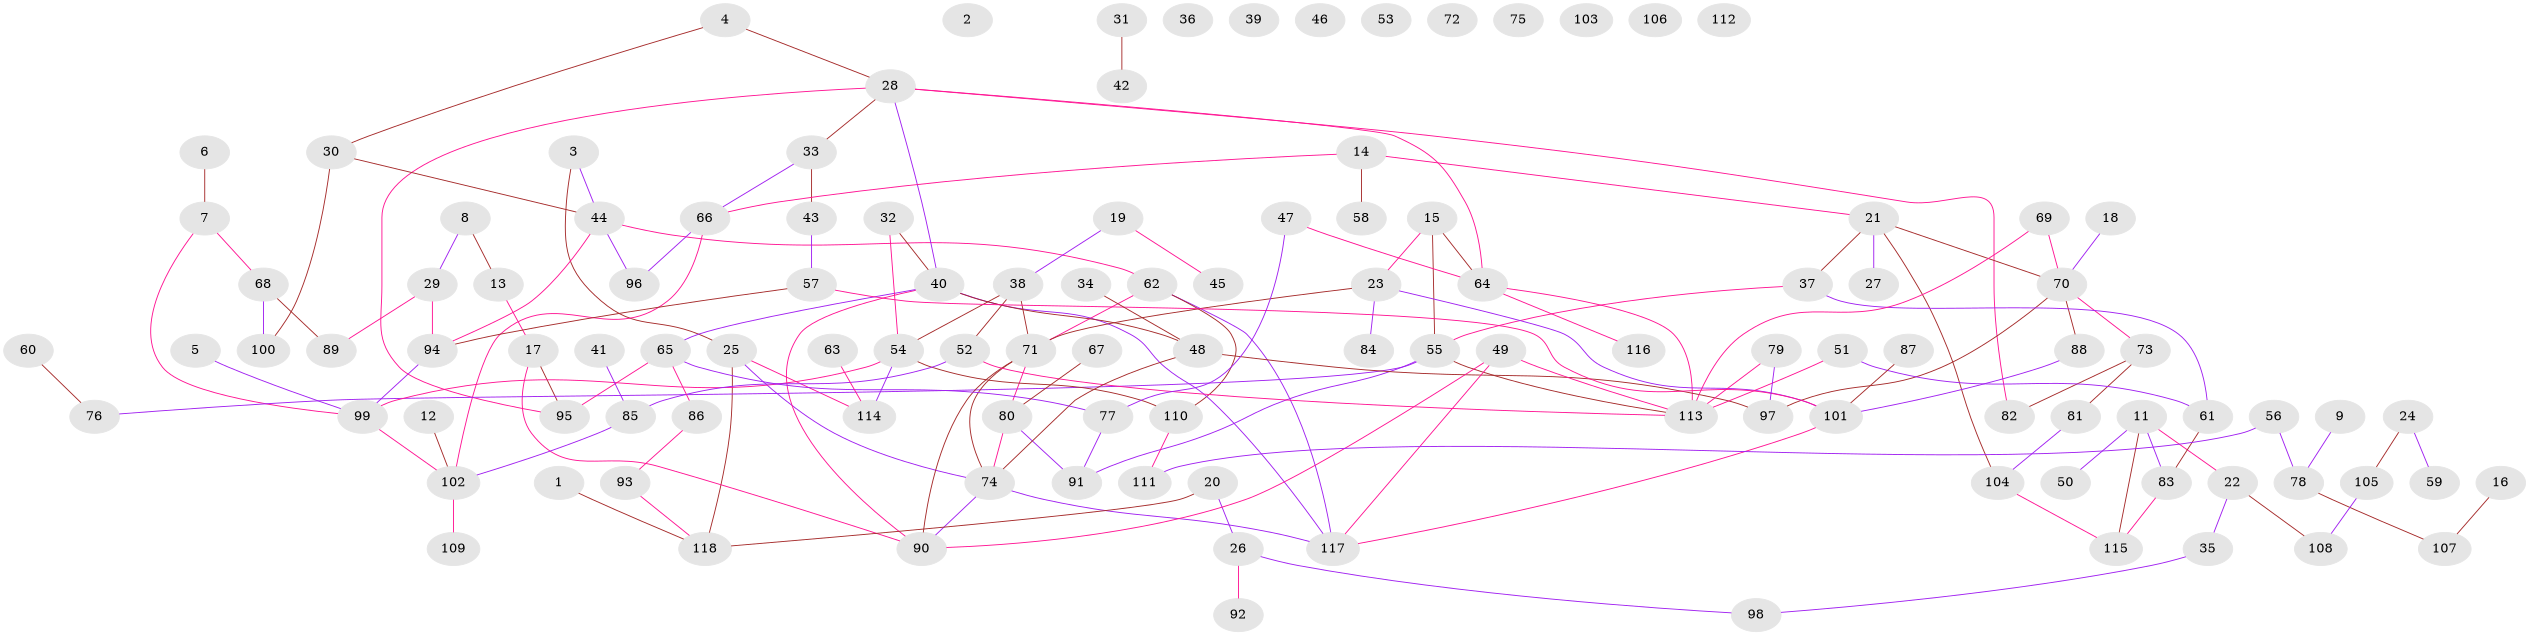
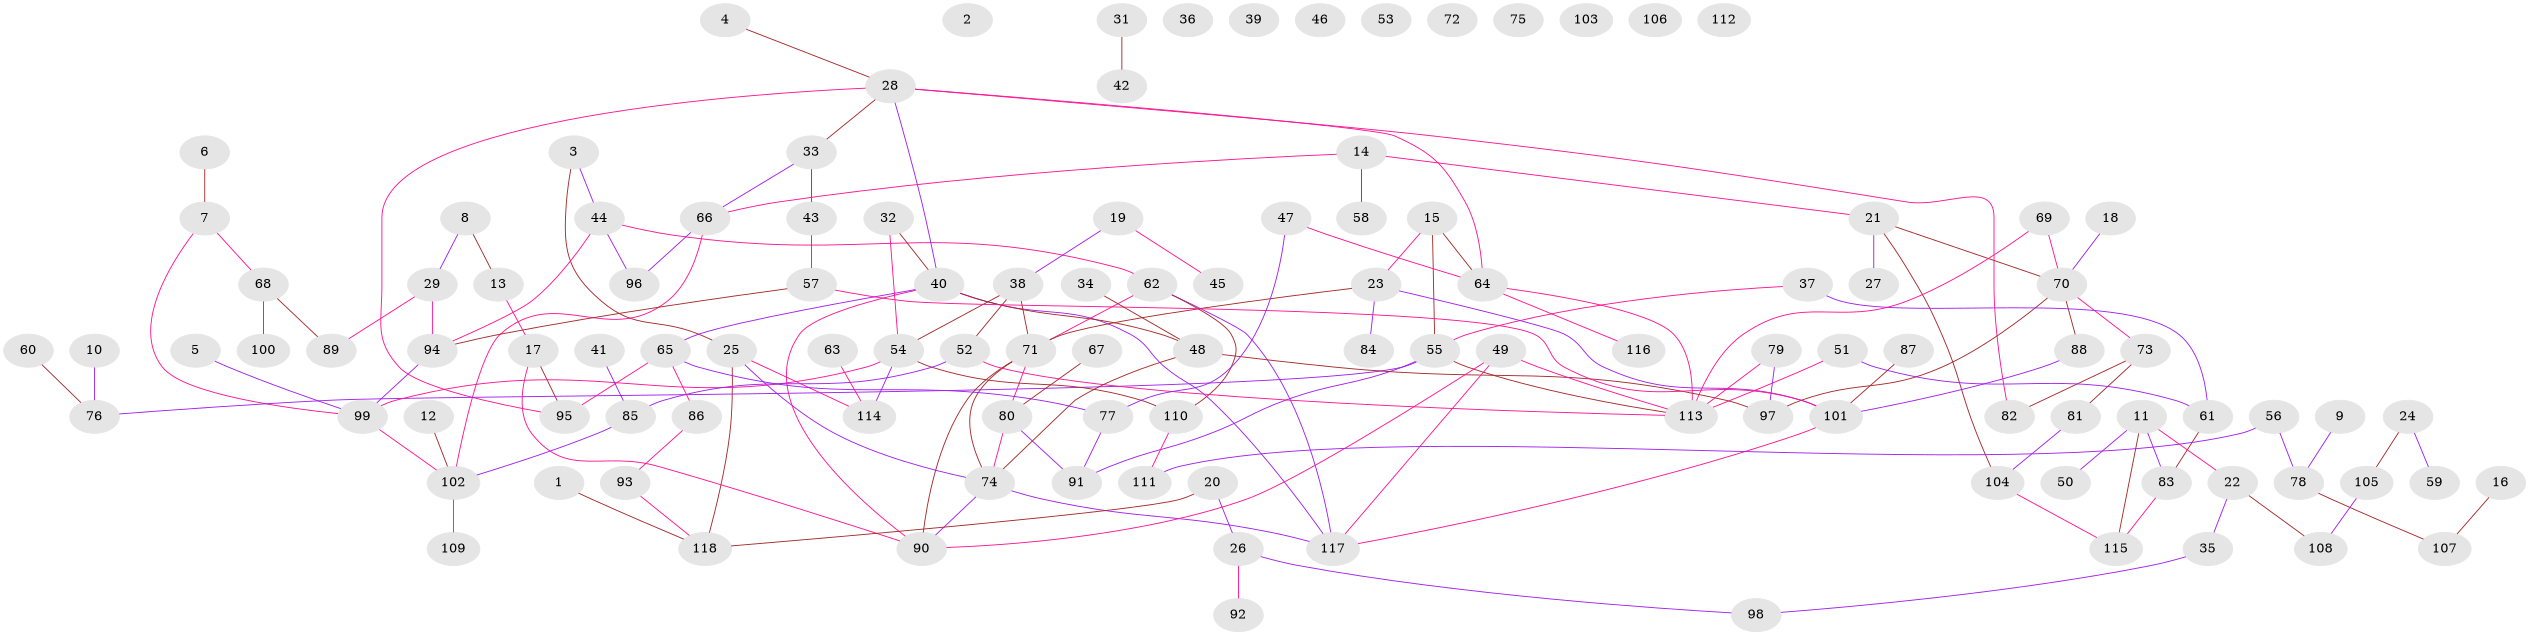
(331, 152) -> none
(1841, 251) -> none
none -> (95, 351)
